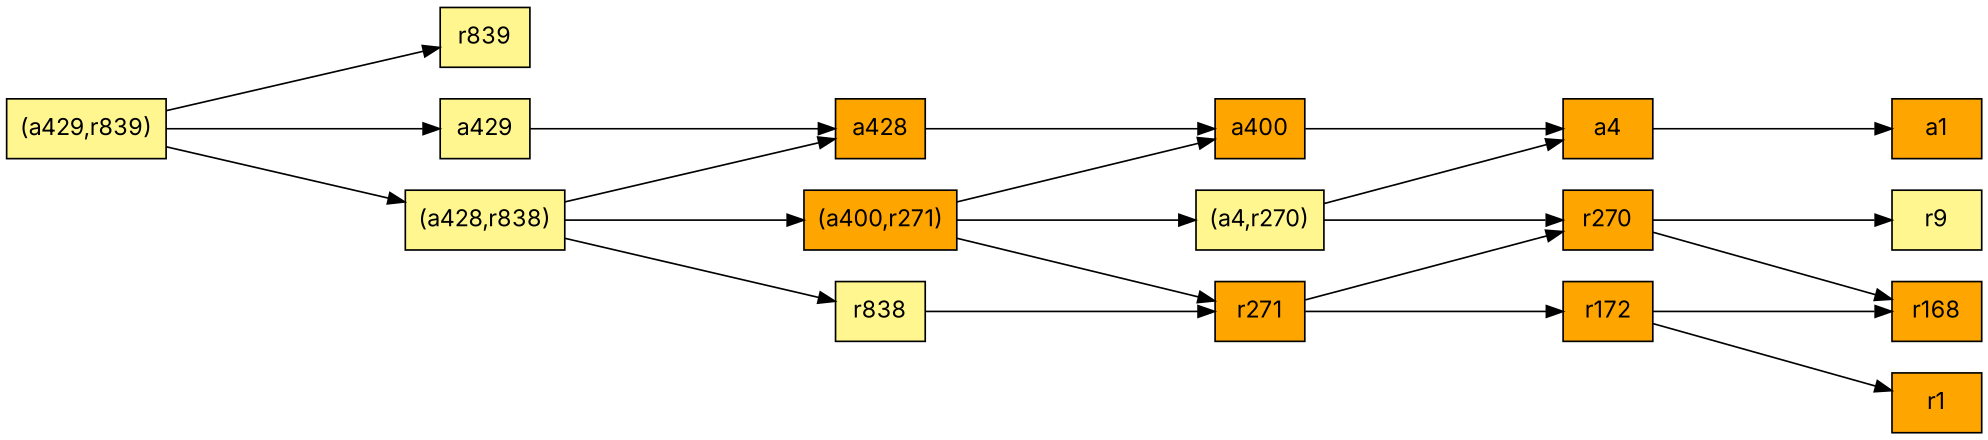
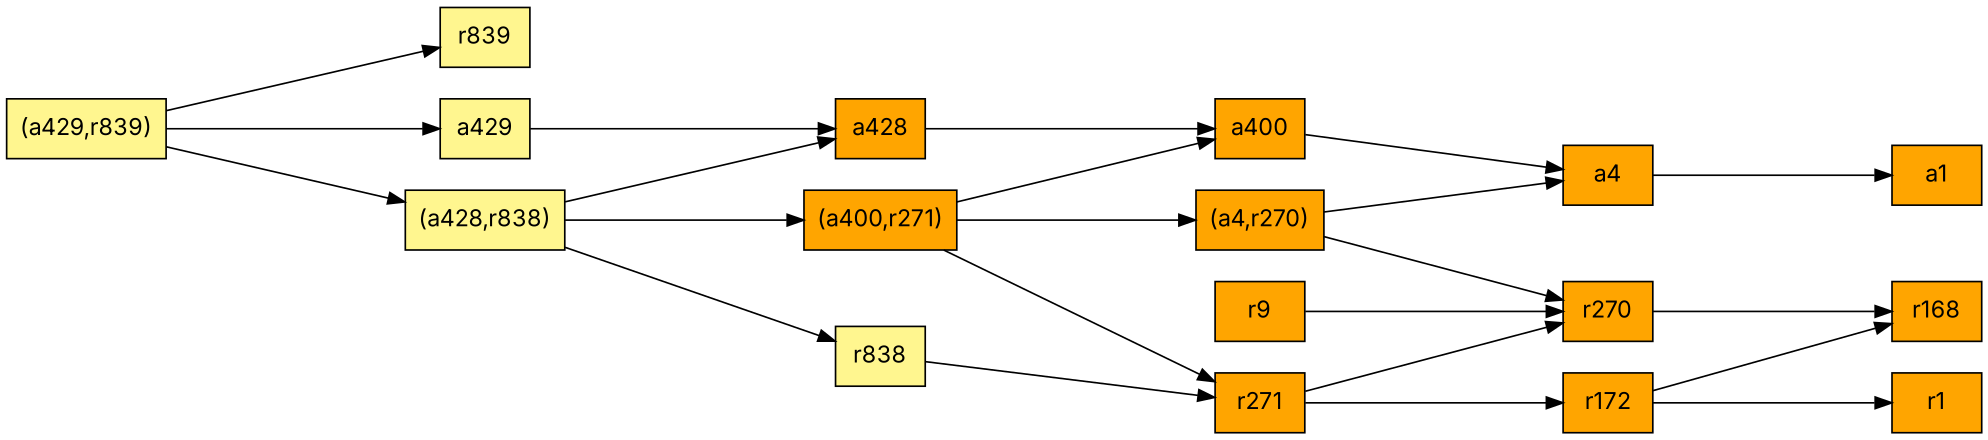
(1260, 220) -> (1260, 220)
(1764, 220) -> (1426, 311)
(1937, 220) -> (1260, 311)
